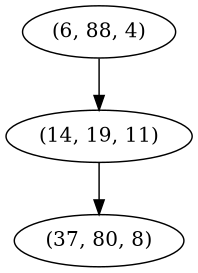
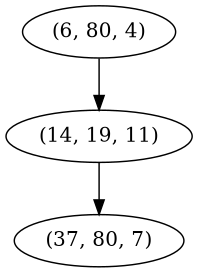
(99, 32) -> (99, 32)
(99, 241) -> (99, 241)
